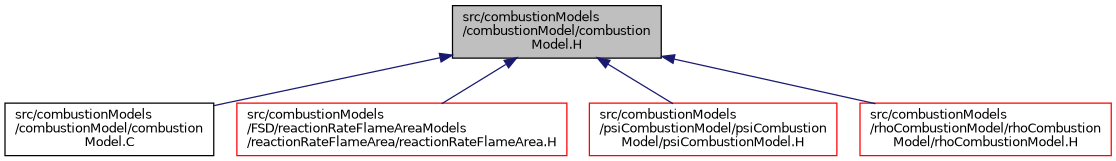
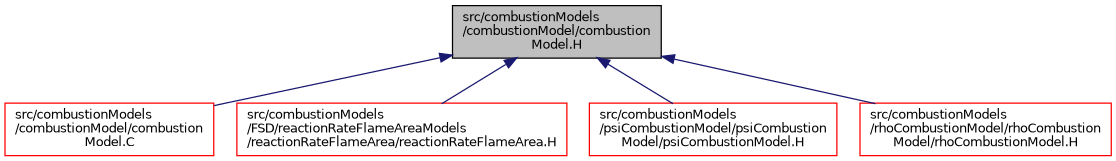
(109, 129) -> (109, 129)
